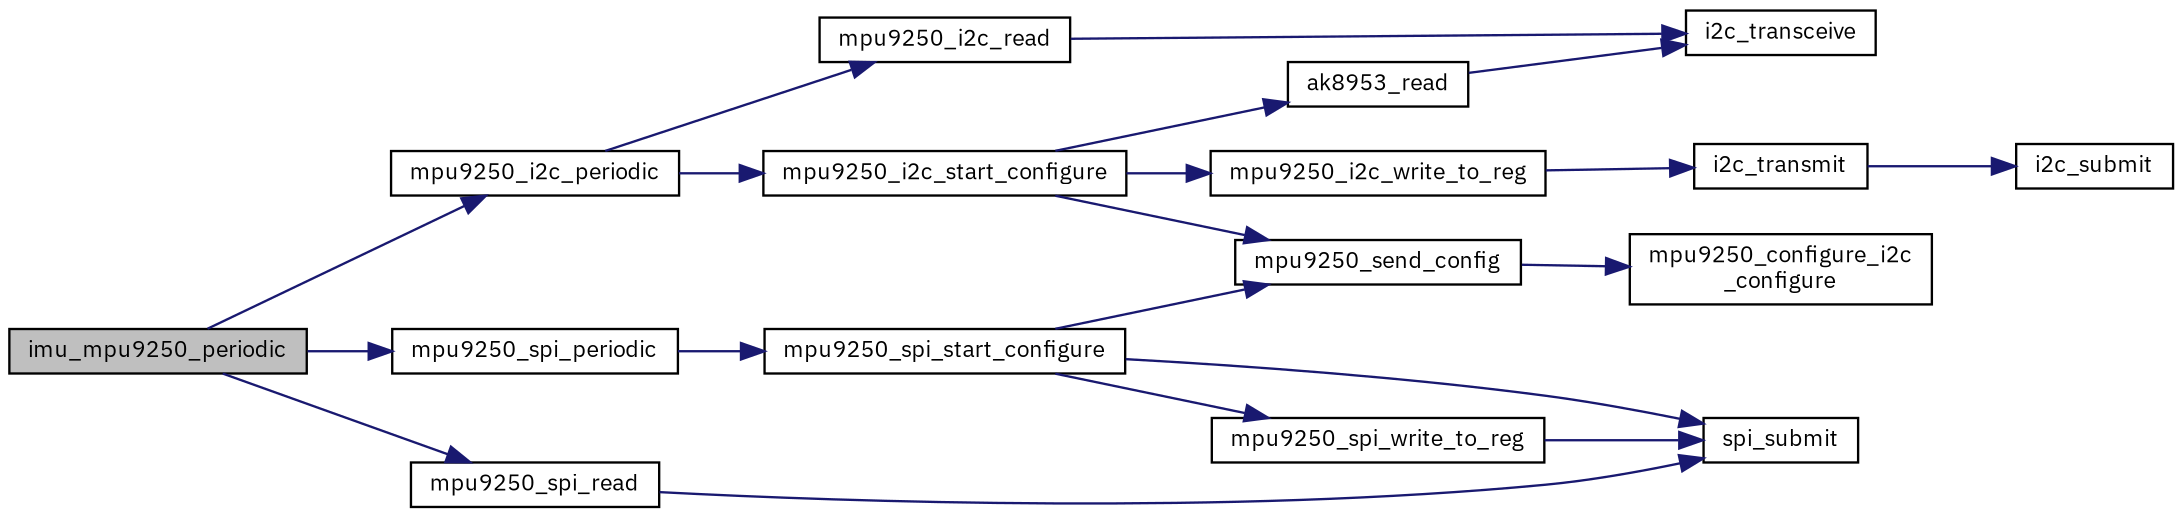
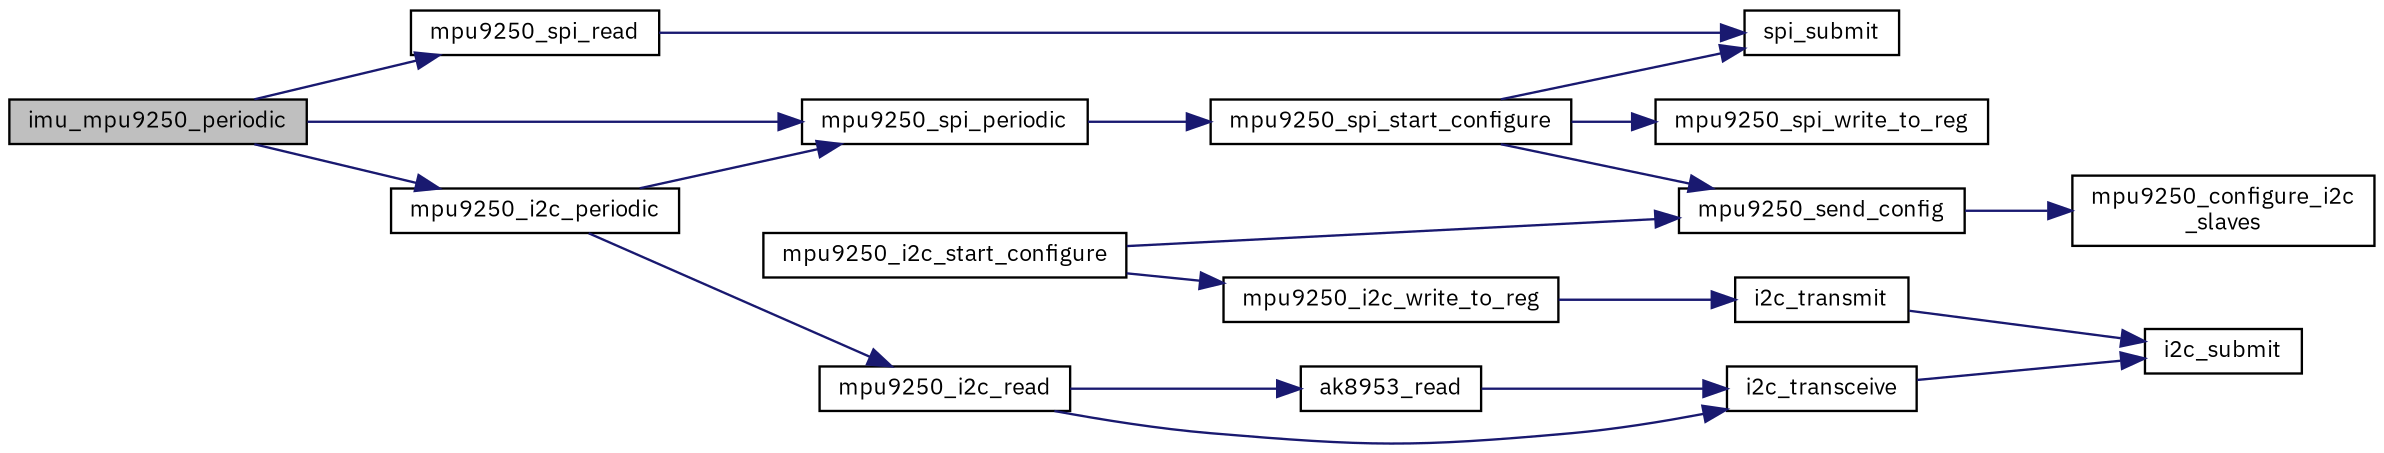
(1160, 129) -> (1173, 389)
(709, 173) -> (729, 169)
(1781, 269) -> (2223, 211)
none -> (2019, 370)
(1612, 440) -> none
